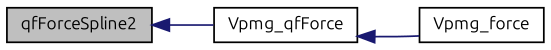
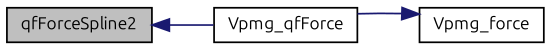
(397, 37) -> (380, 13)
